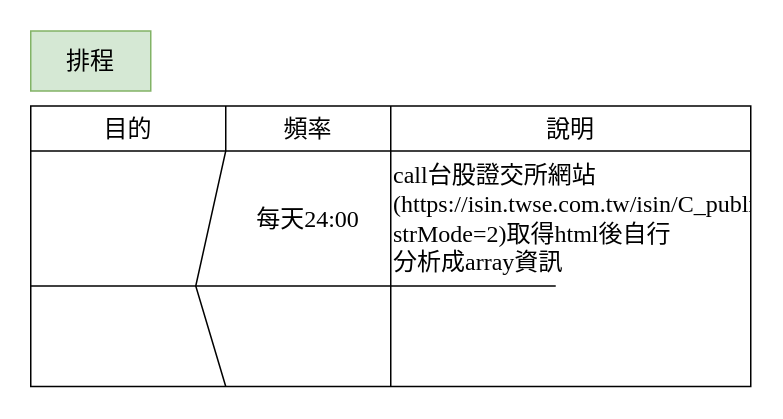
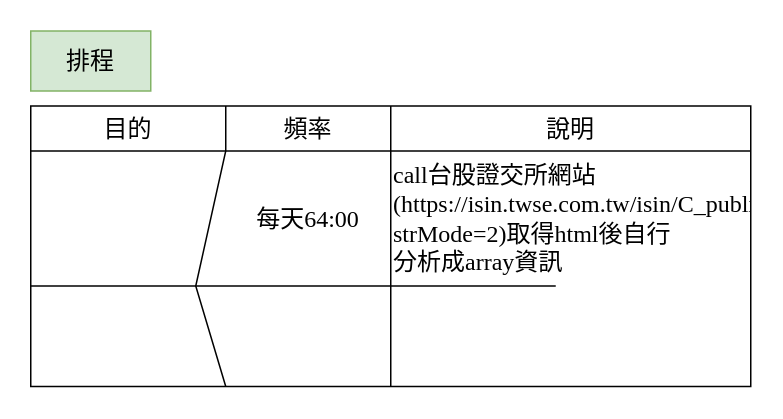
(308, 218) -> (308, 218)
